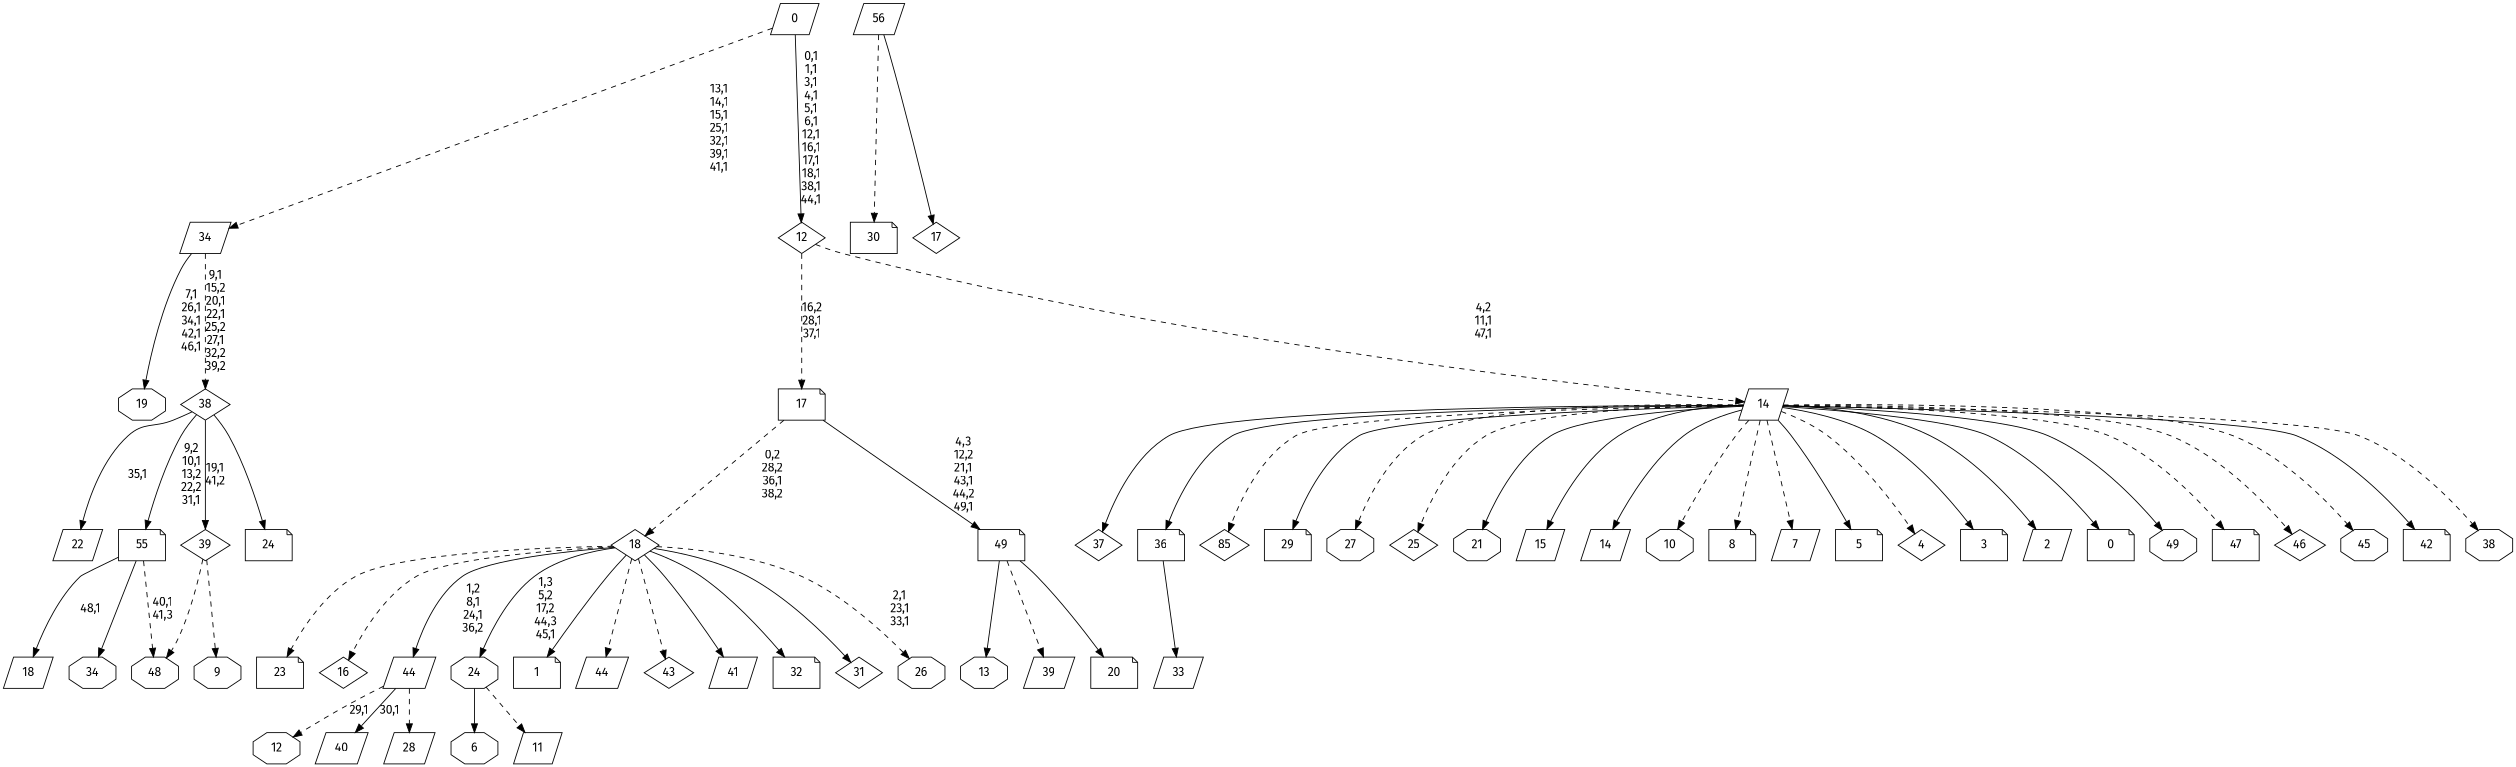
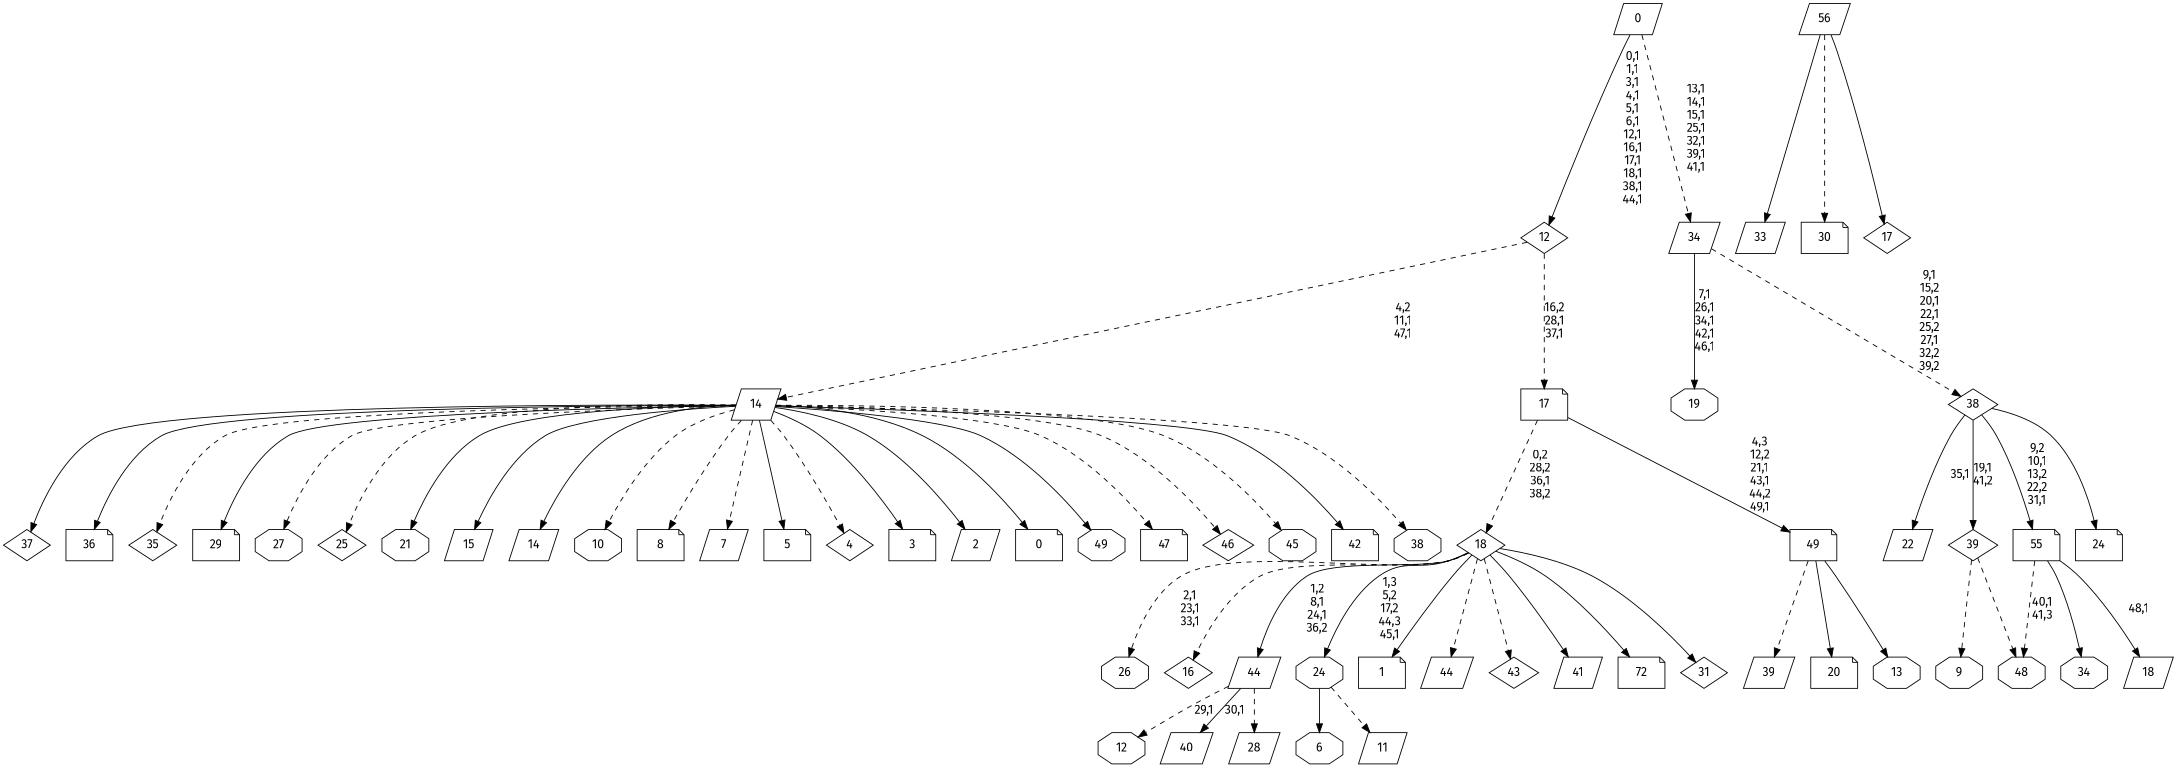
(1224, 545) -> (153, 545)
(1169, 605) -> (1794, 124)
(280, 673) -> none
(797, 673) -> (1641, 673)
